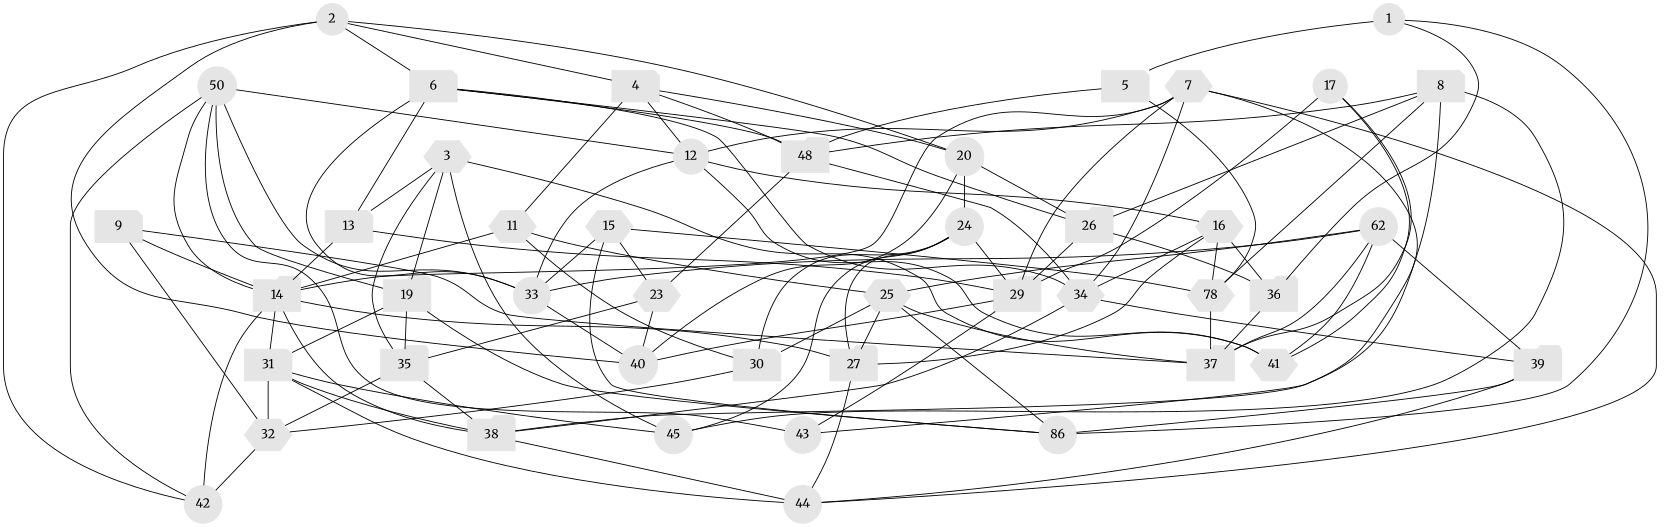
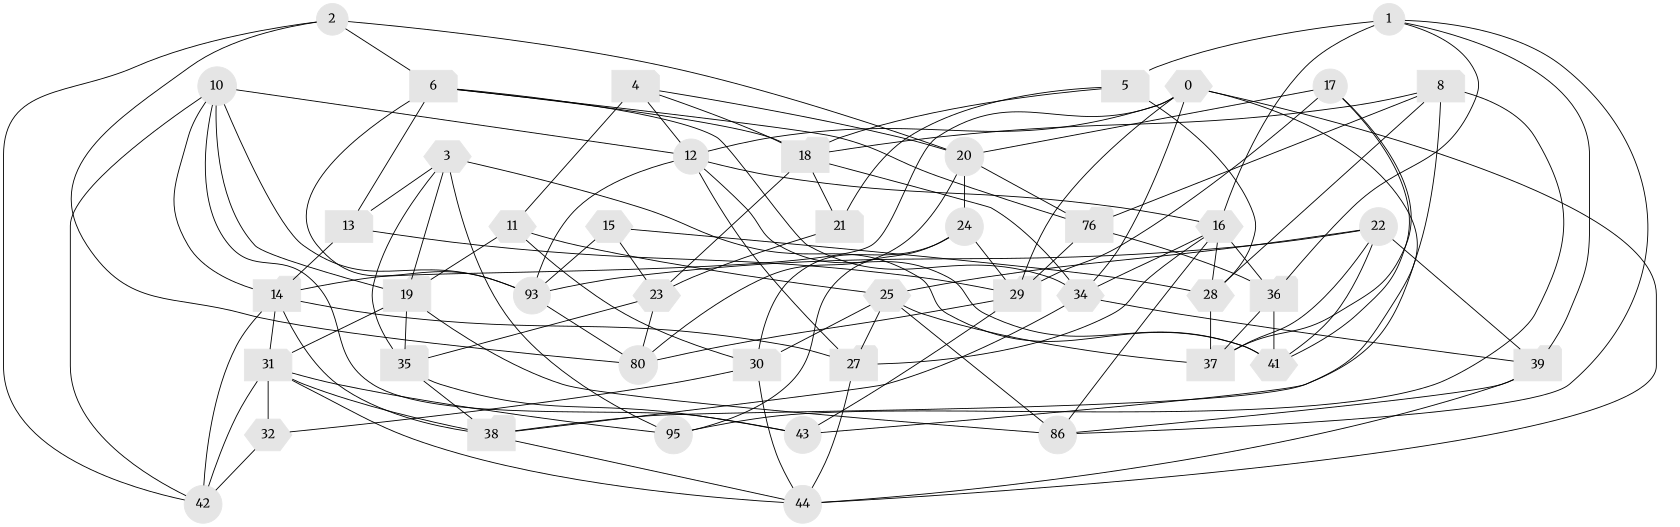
(480, 52) -> none
none -> (1290, 85)
(217, 86) -> (217, 86)
(1189, 86) -> (1189, 86)
none -> (1190, 113)
none -> (1586, 135)
(805, 157) -> (805, 157)
(119, 227) -> none
none -> (840, 227)
(1089, 227) -> (1089, 227)
(1379, 227) -> (1379, 227)
(397, 260) -> (464, 259)
(856, 276) -> (765, 270)
(532, 296) -> (532, 296)
(1211, 296) -> (1211, 296)
none -> (1274, 323)
(638, 365) -> (638, 365)
(609, 382) -> (1141, 326)
(326, 405) -> (561, 406)
none -> (229, 432)
(673, 435) -> (673, 435)
none -> (771, 436)
